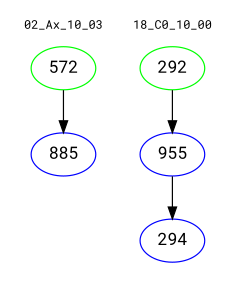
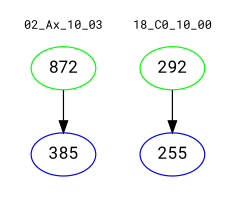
(63, 68) -> (63, 68)
(63, 154) -> (63, 154)
(172, 154) -> (172, 154)
(172, 241) -> none
